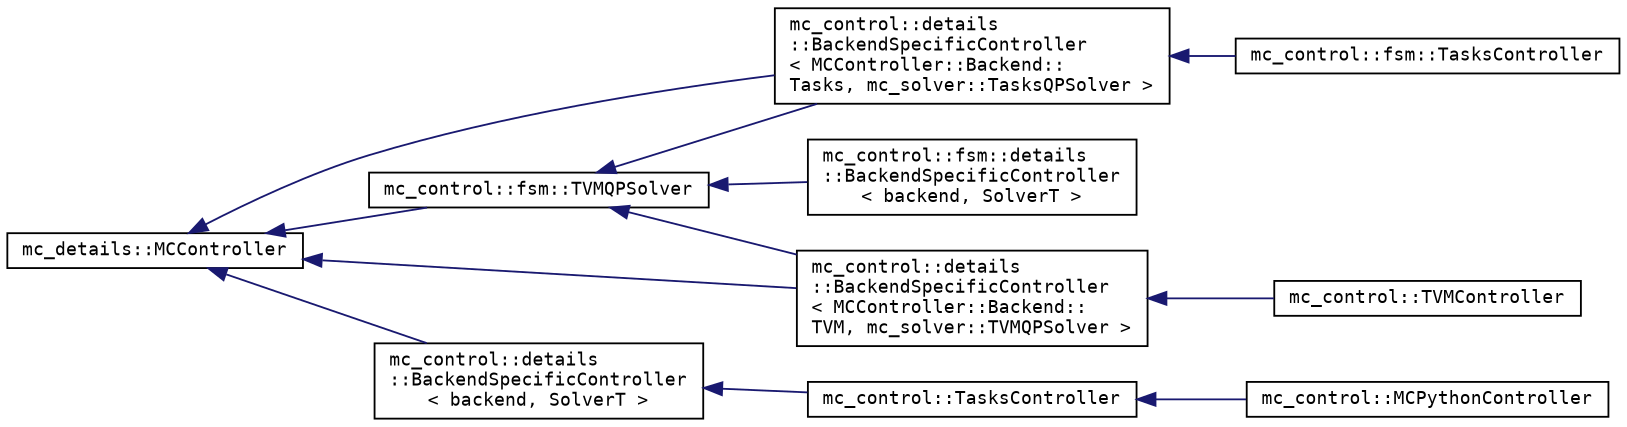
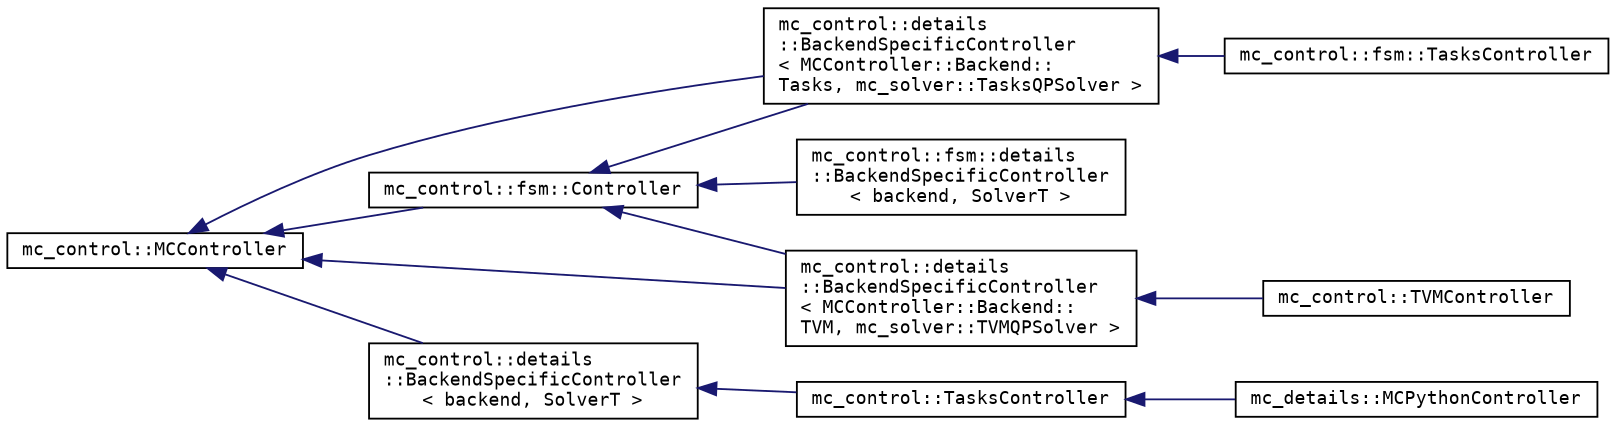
(539, 190) -> (533, 190)
(155, 251) -> (155, 251)
(1428, 399) -> (1417, 399)
